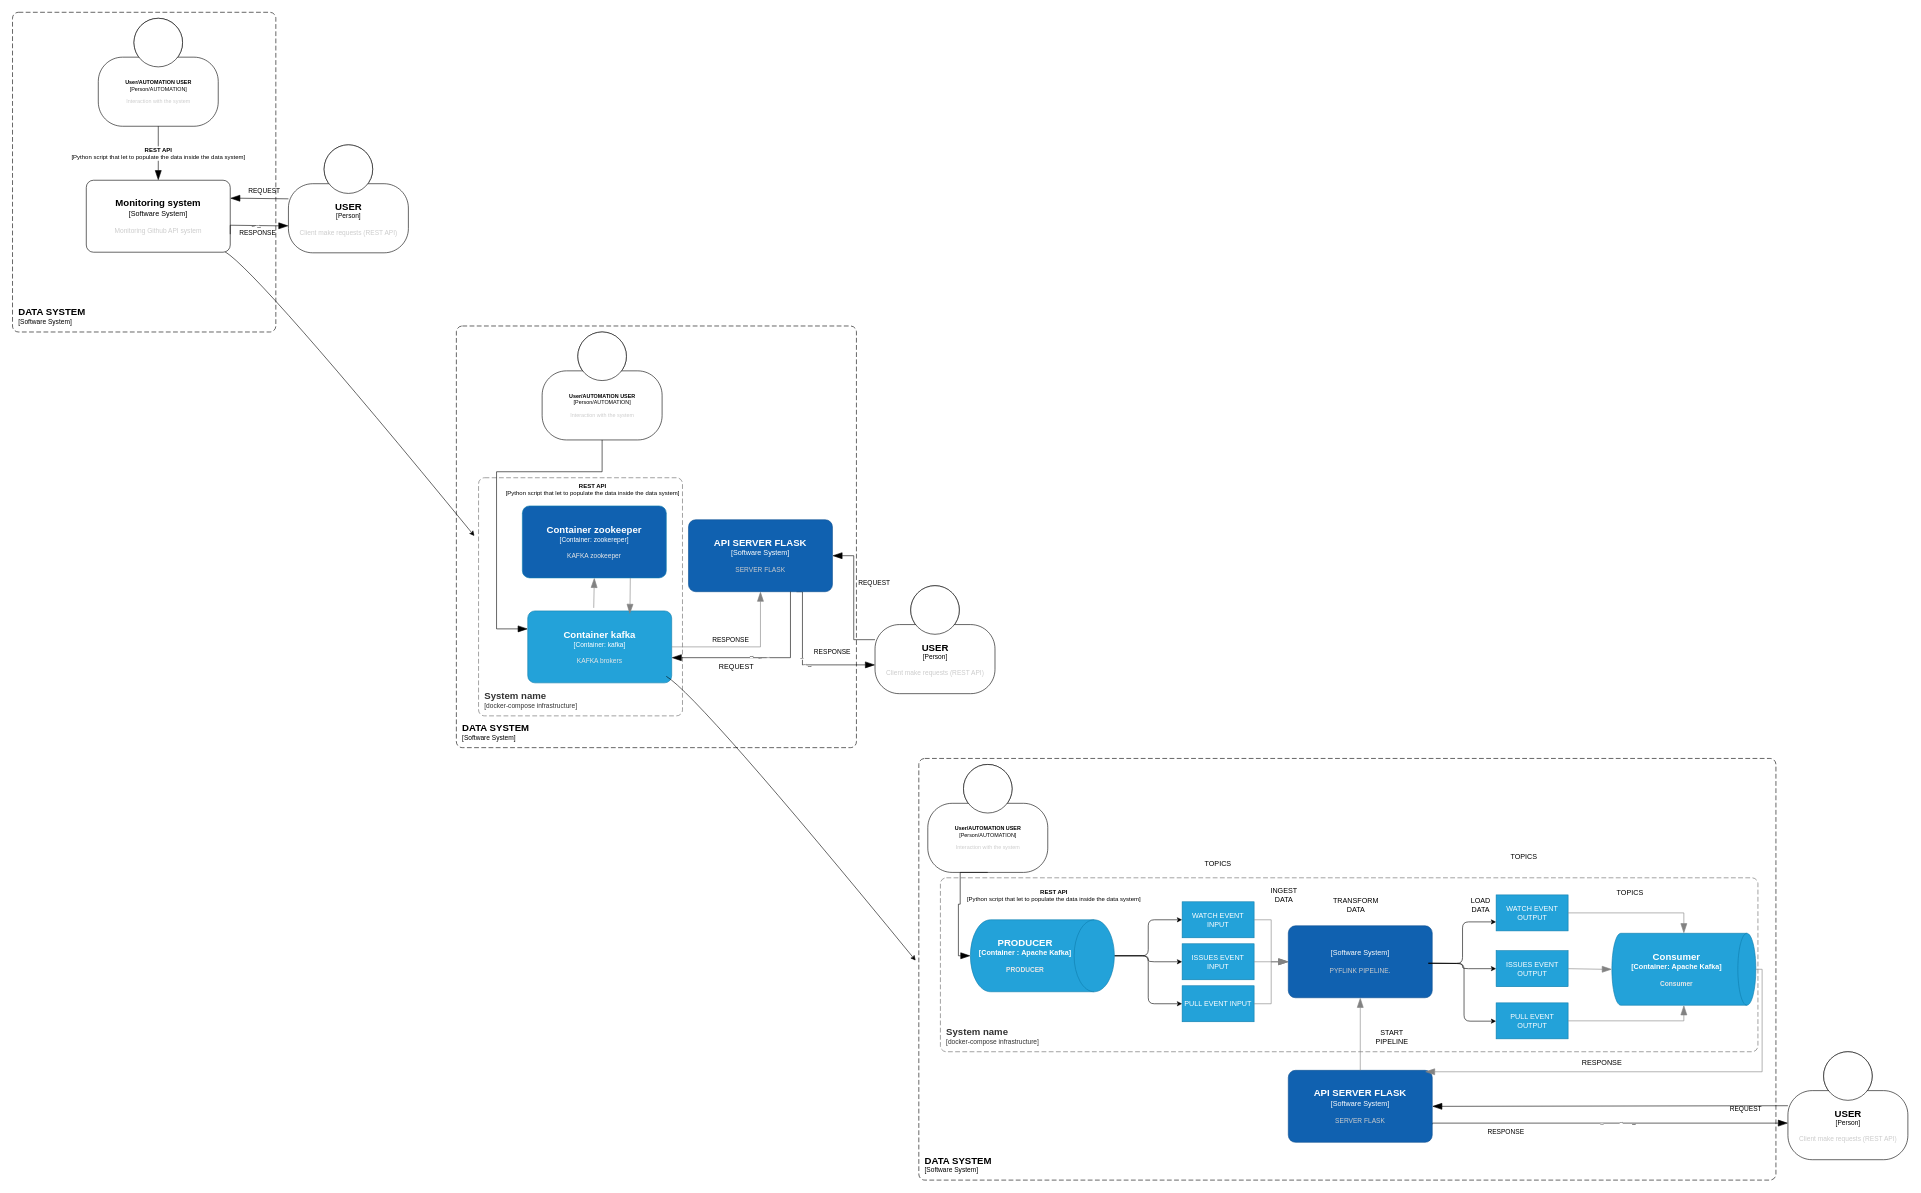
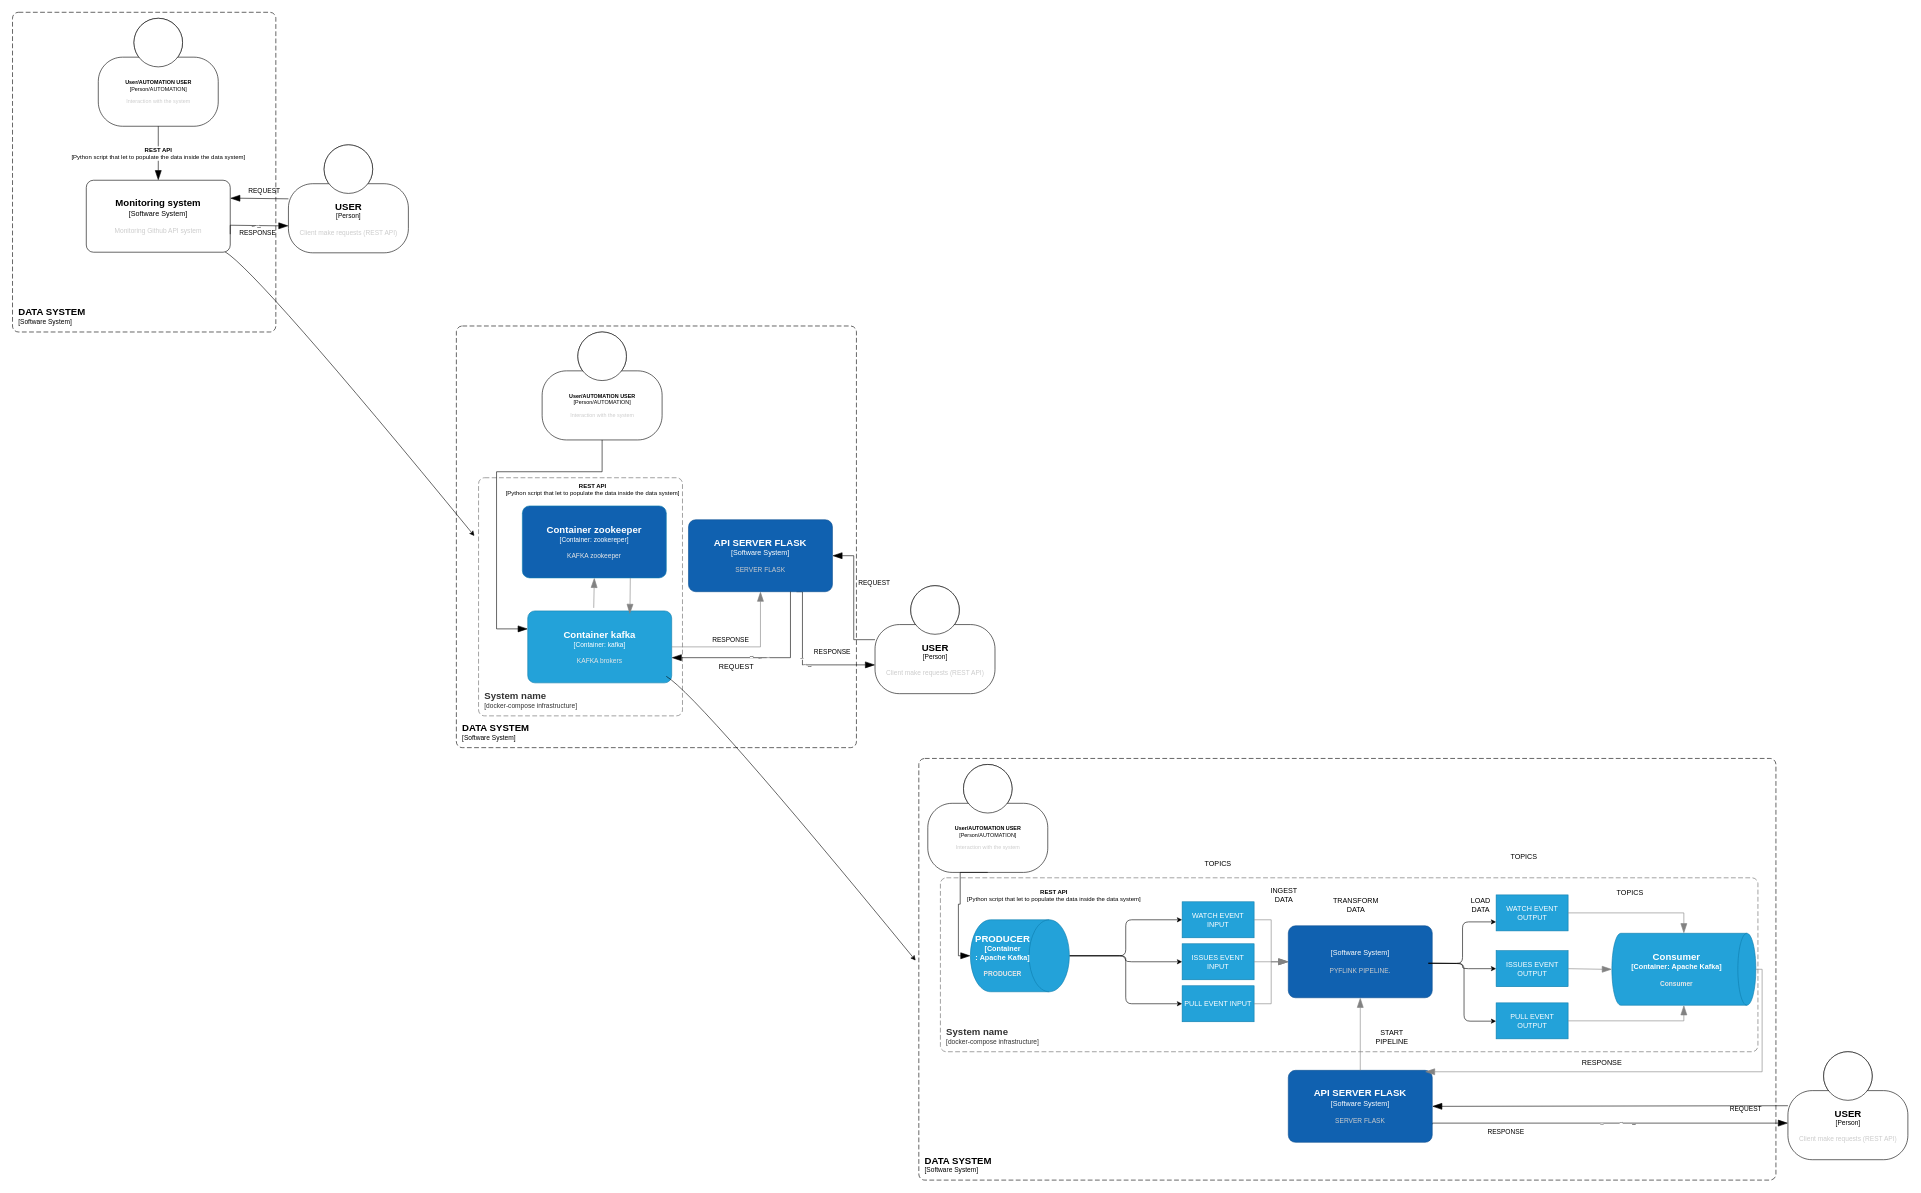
(1043, 956) -> (1020, 956)
